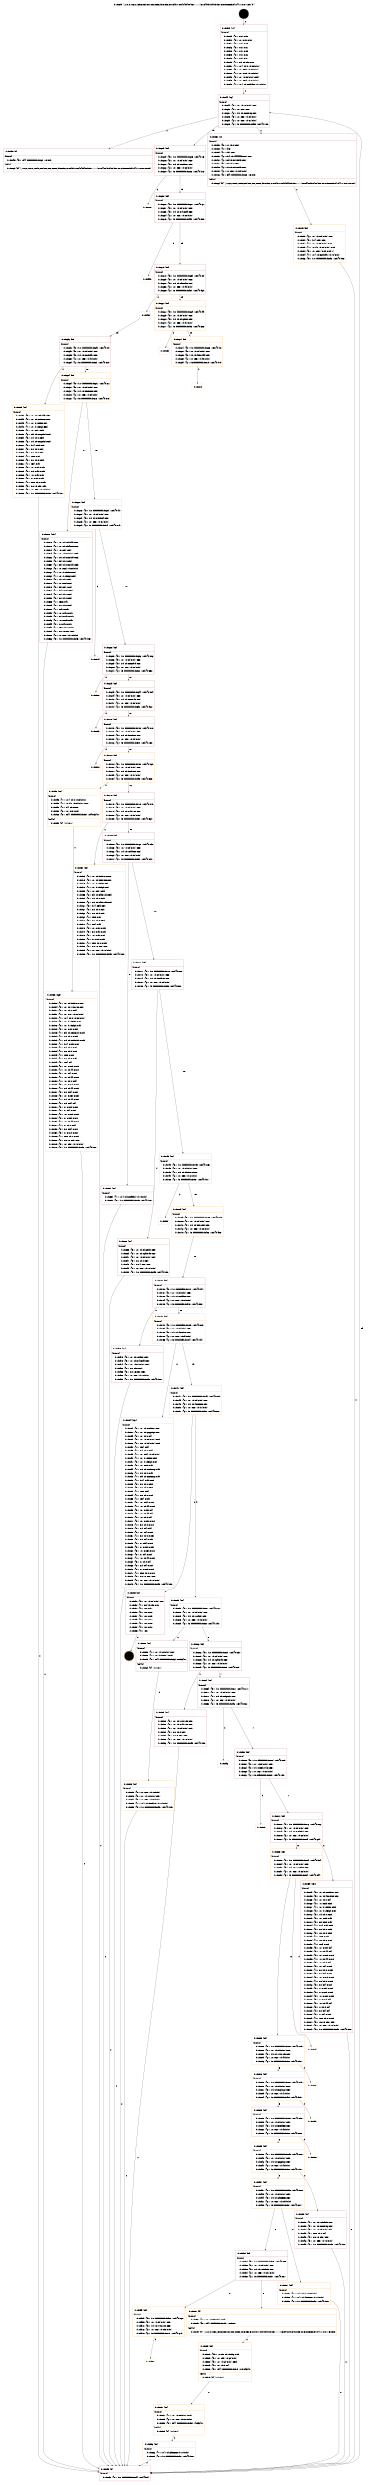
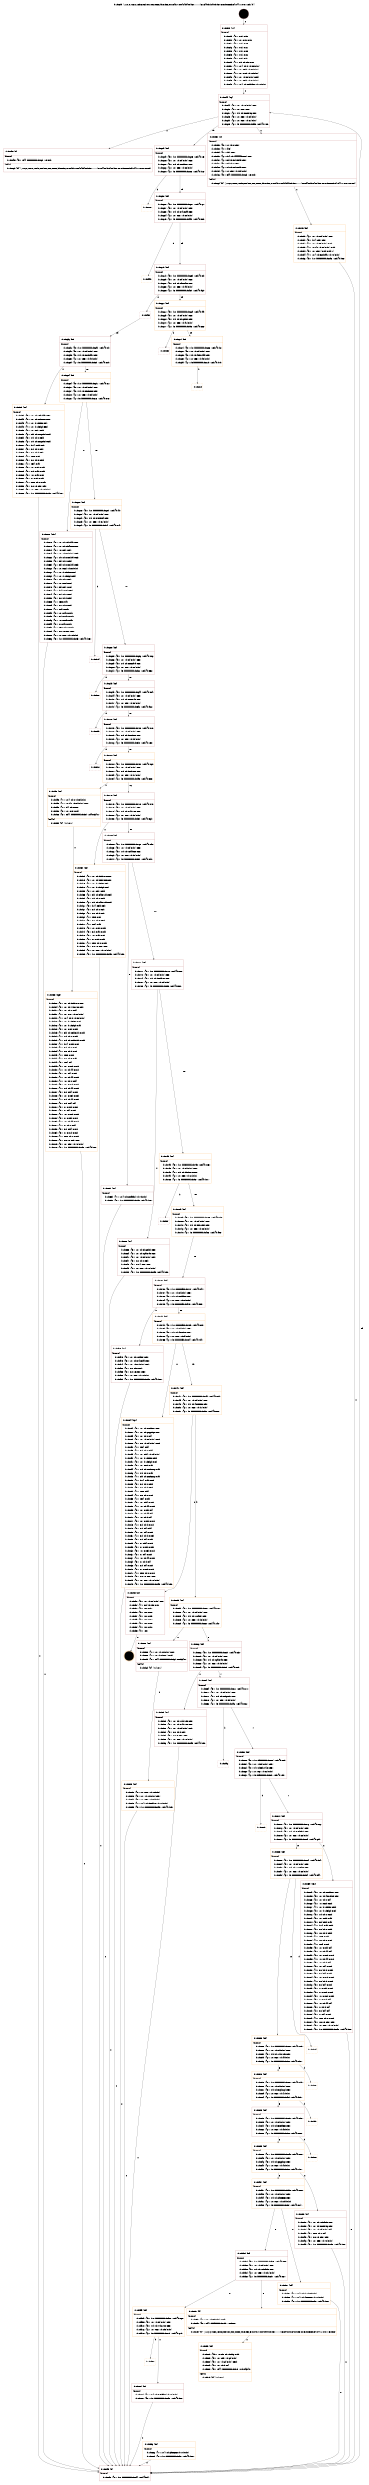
none -> (158, 2393)
(179, 2420) -> none
